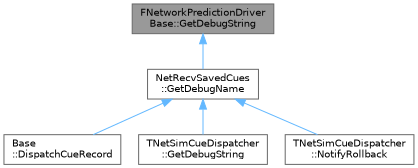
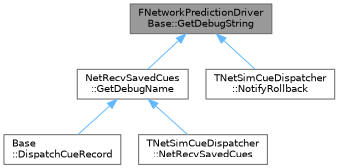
(281, 119) -> (239, 55)
(203, 150) -> (203, 150)
